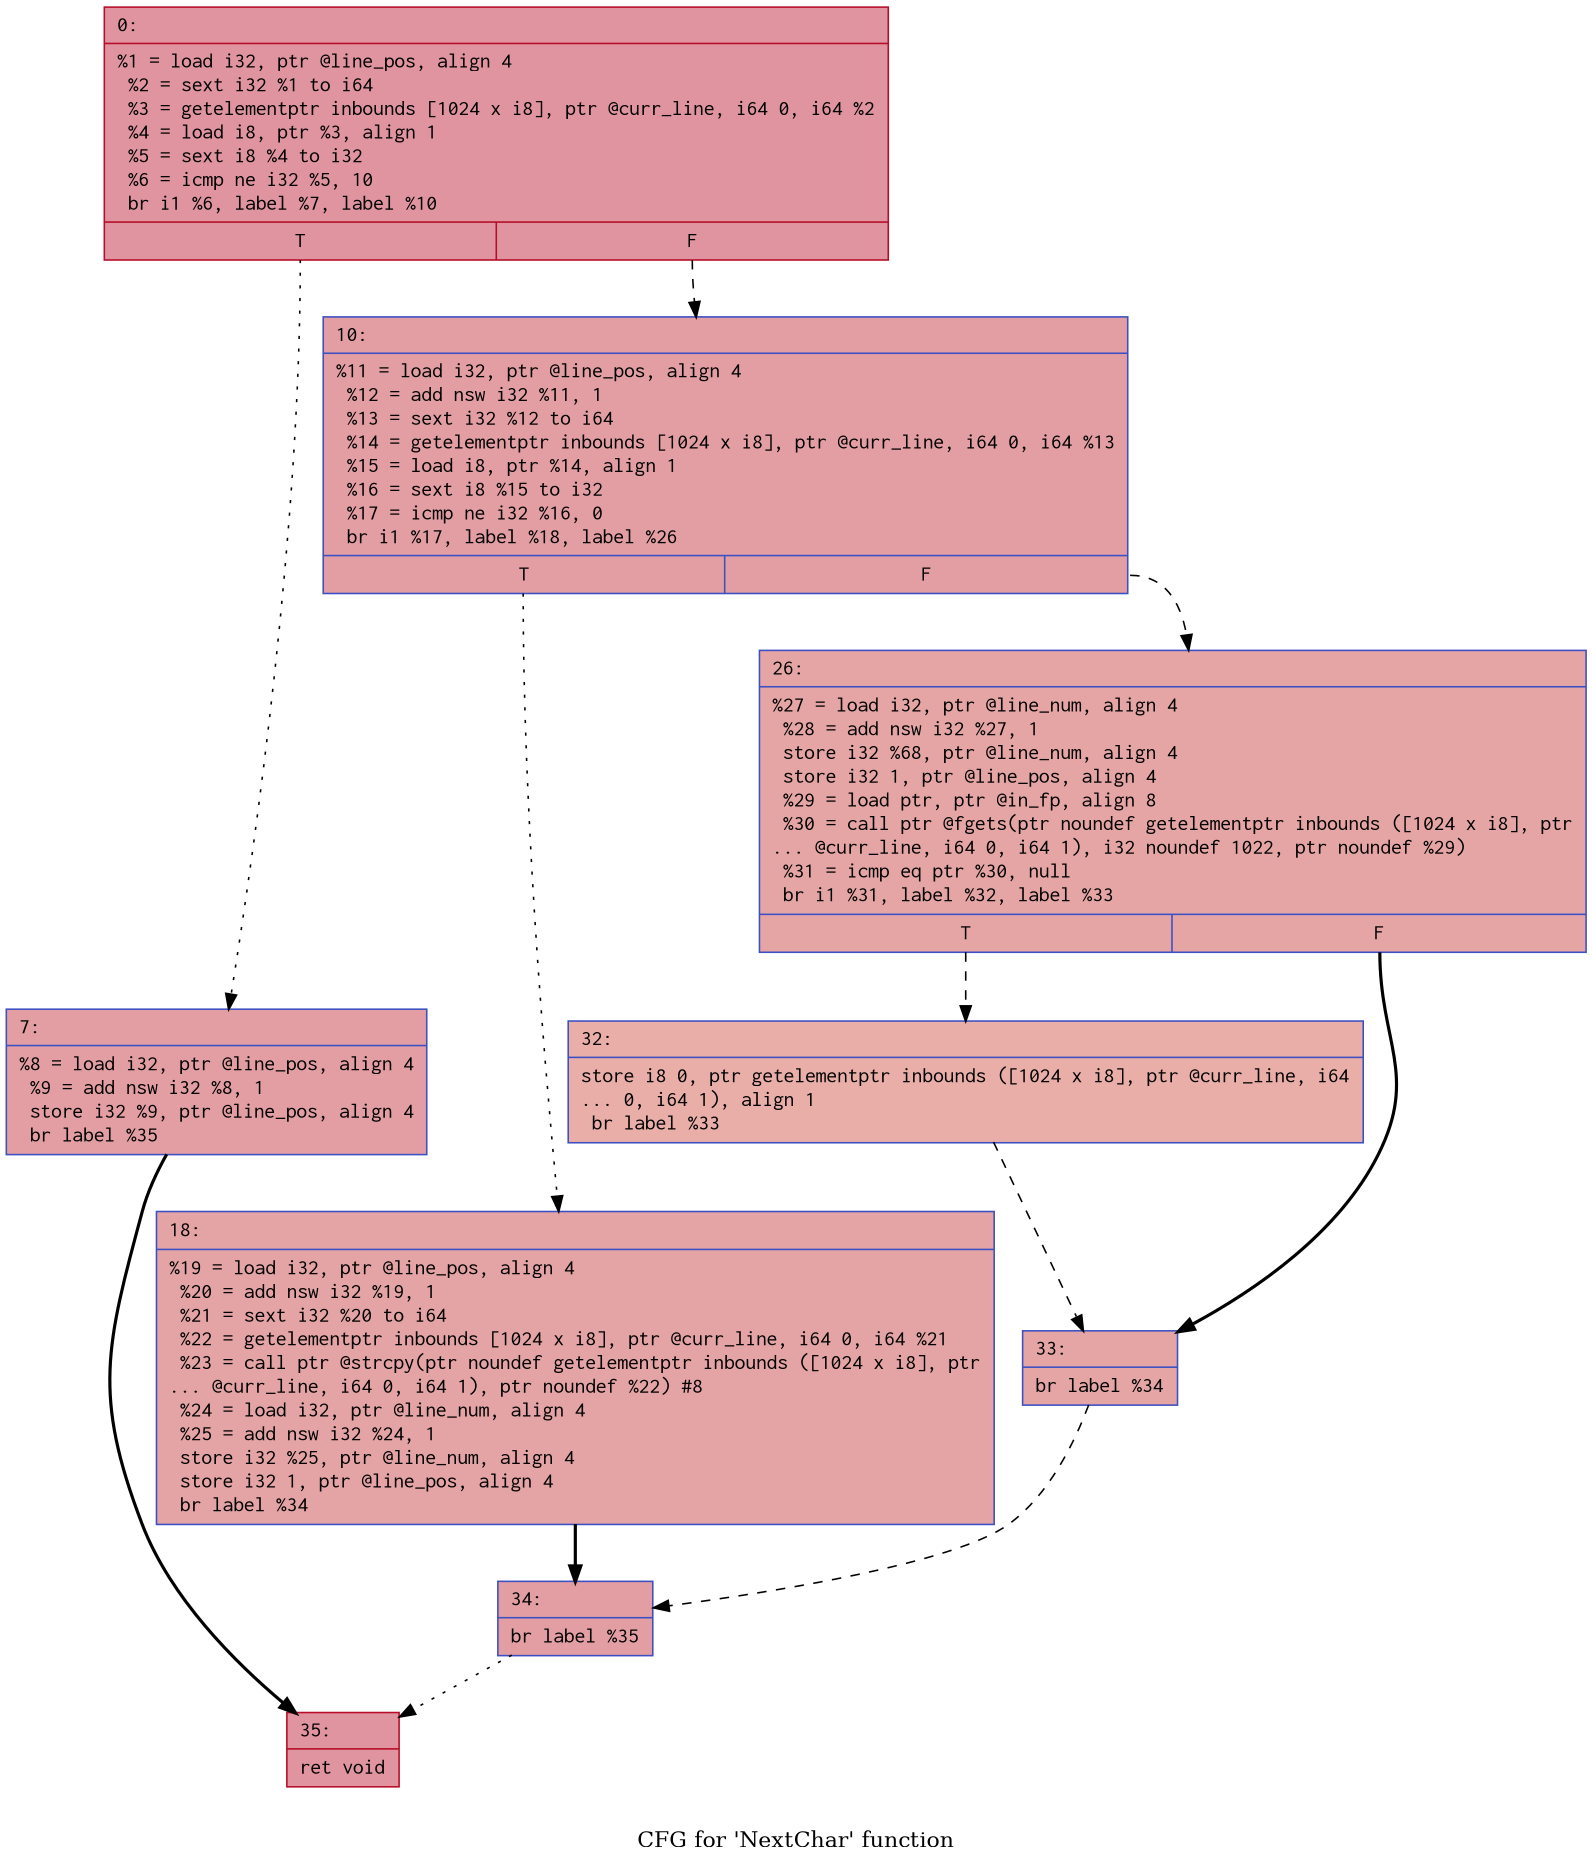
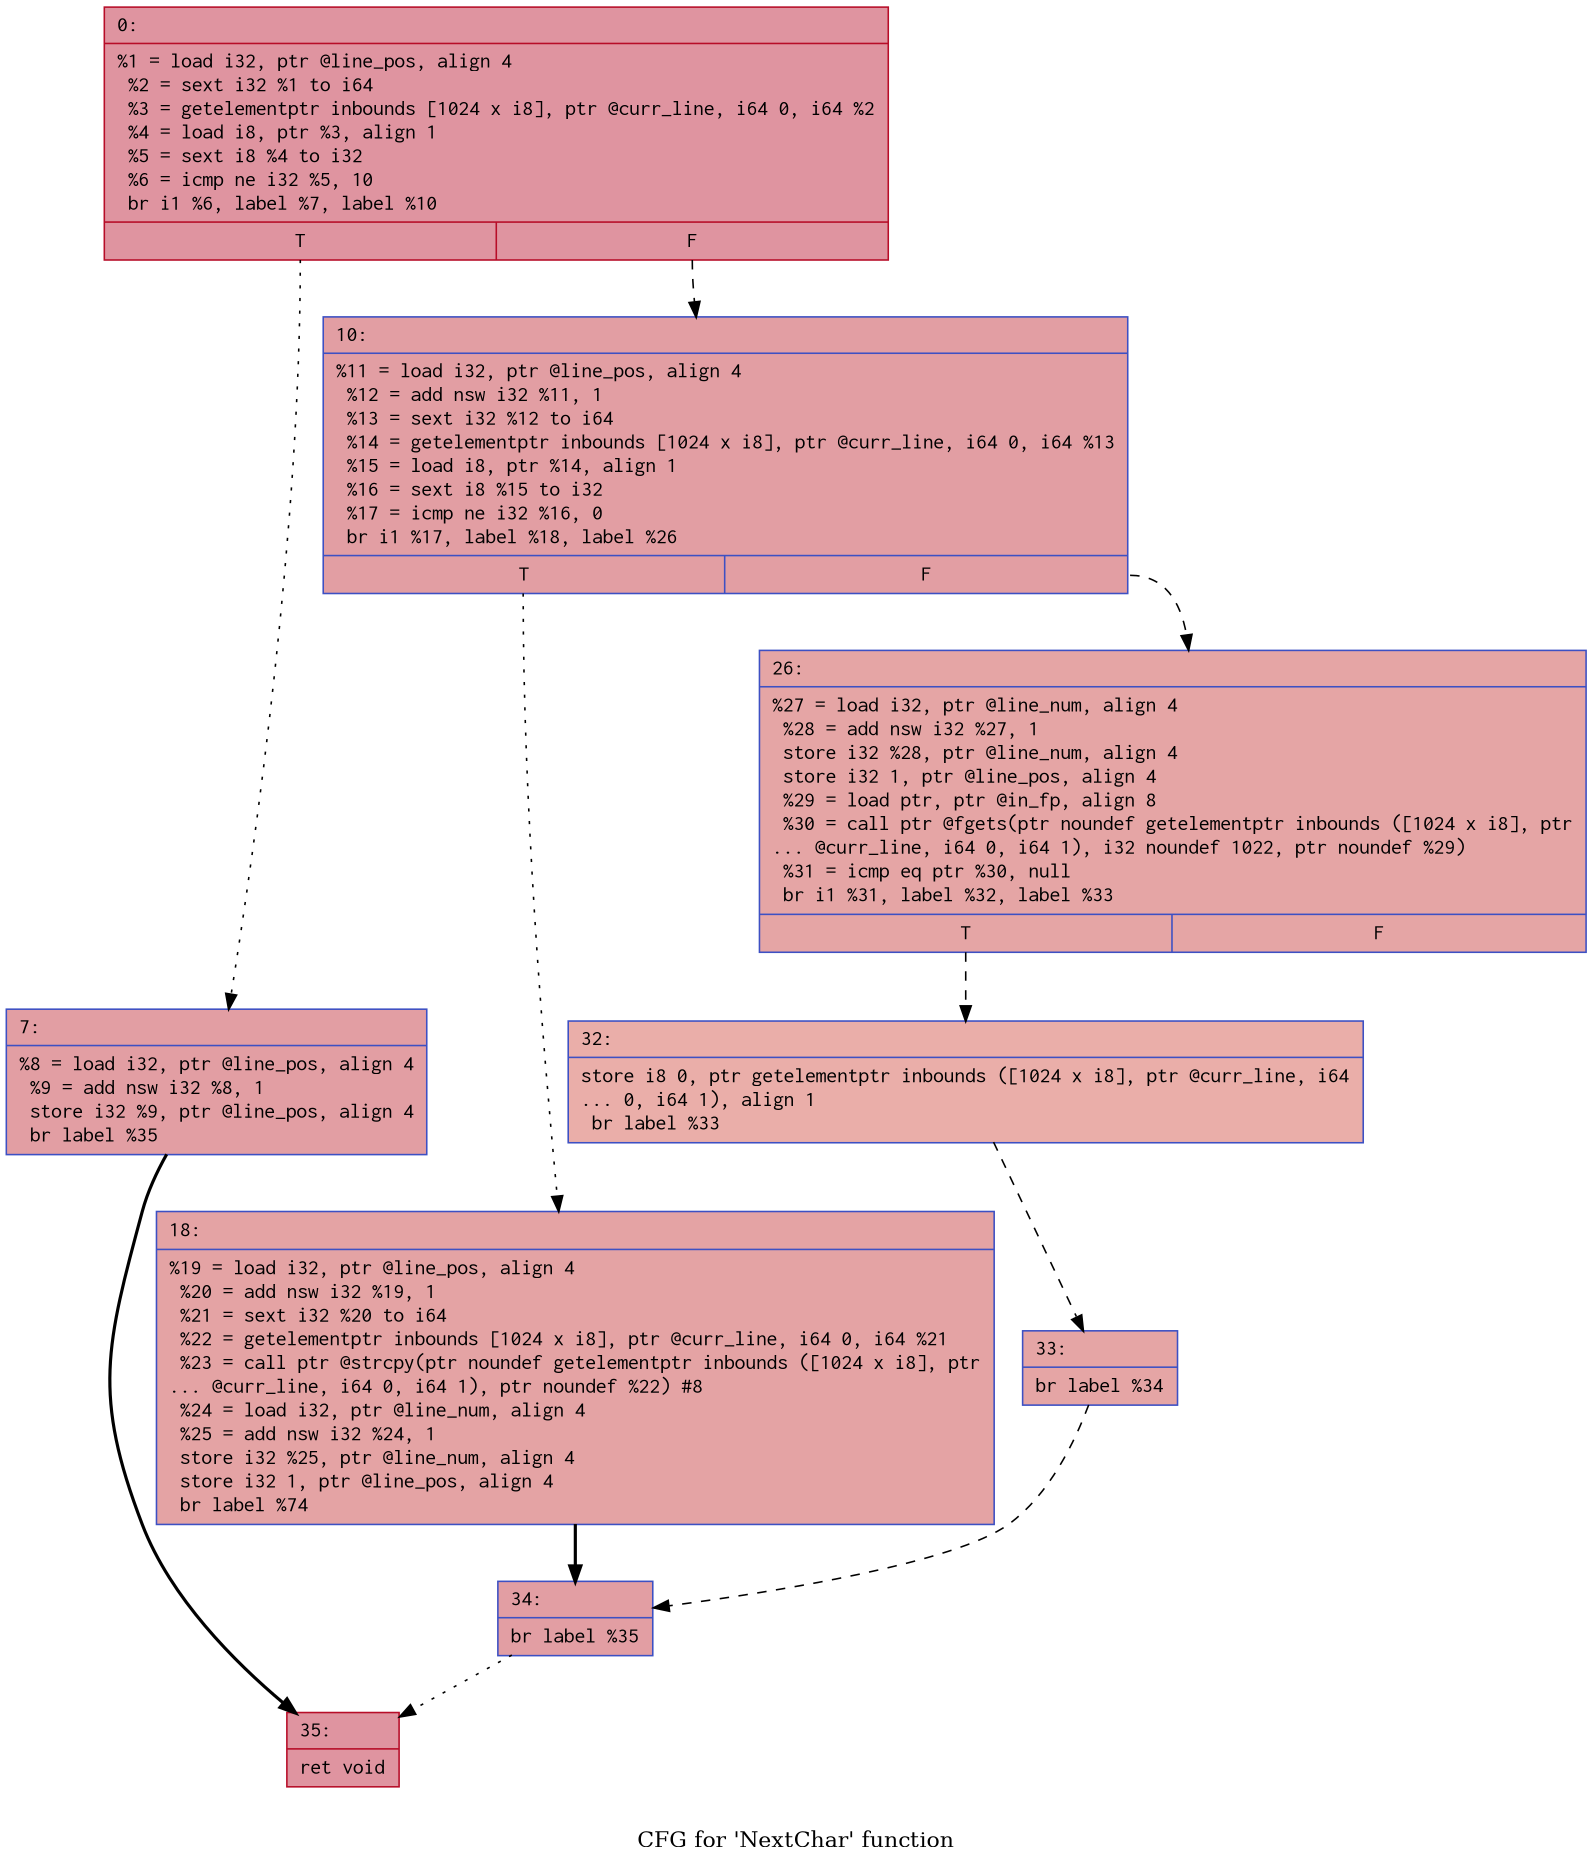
(975, 752) -> (975, 752)
(1366, 1176) -> none
(239, 1505) -> (239, 1505)
